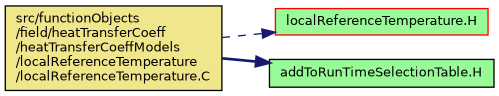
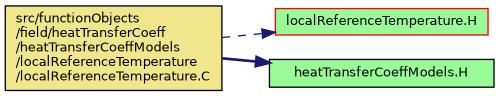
(382, 73) -> (382, 73)
